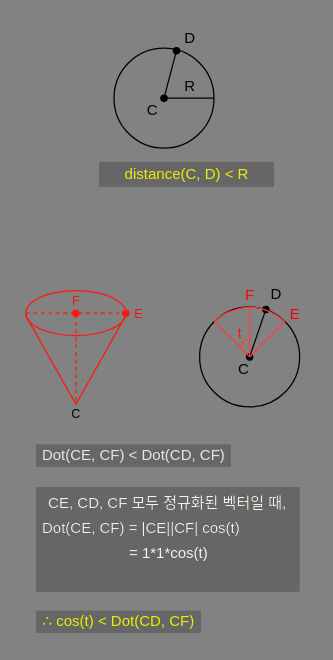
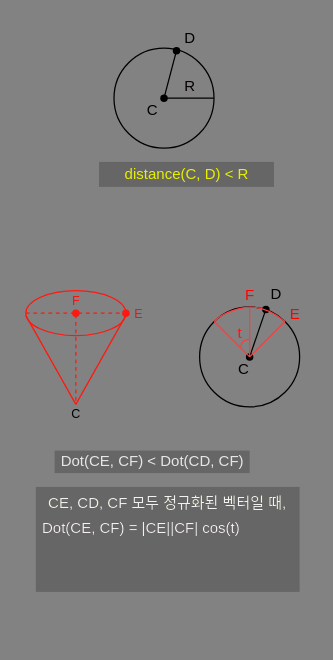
(133, 456) -> (152, 462)
(168, 553) -> none
(118, 622) -> none
